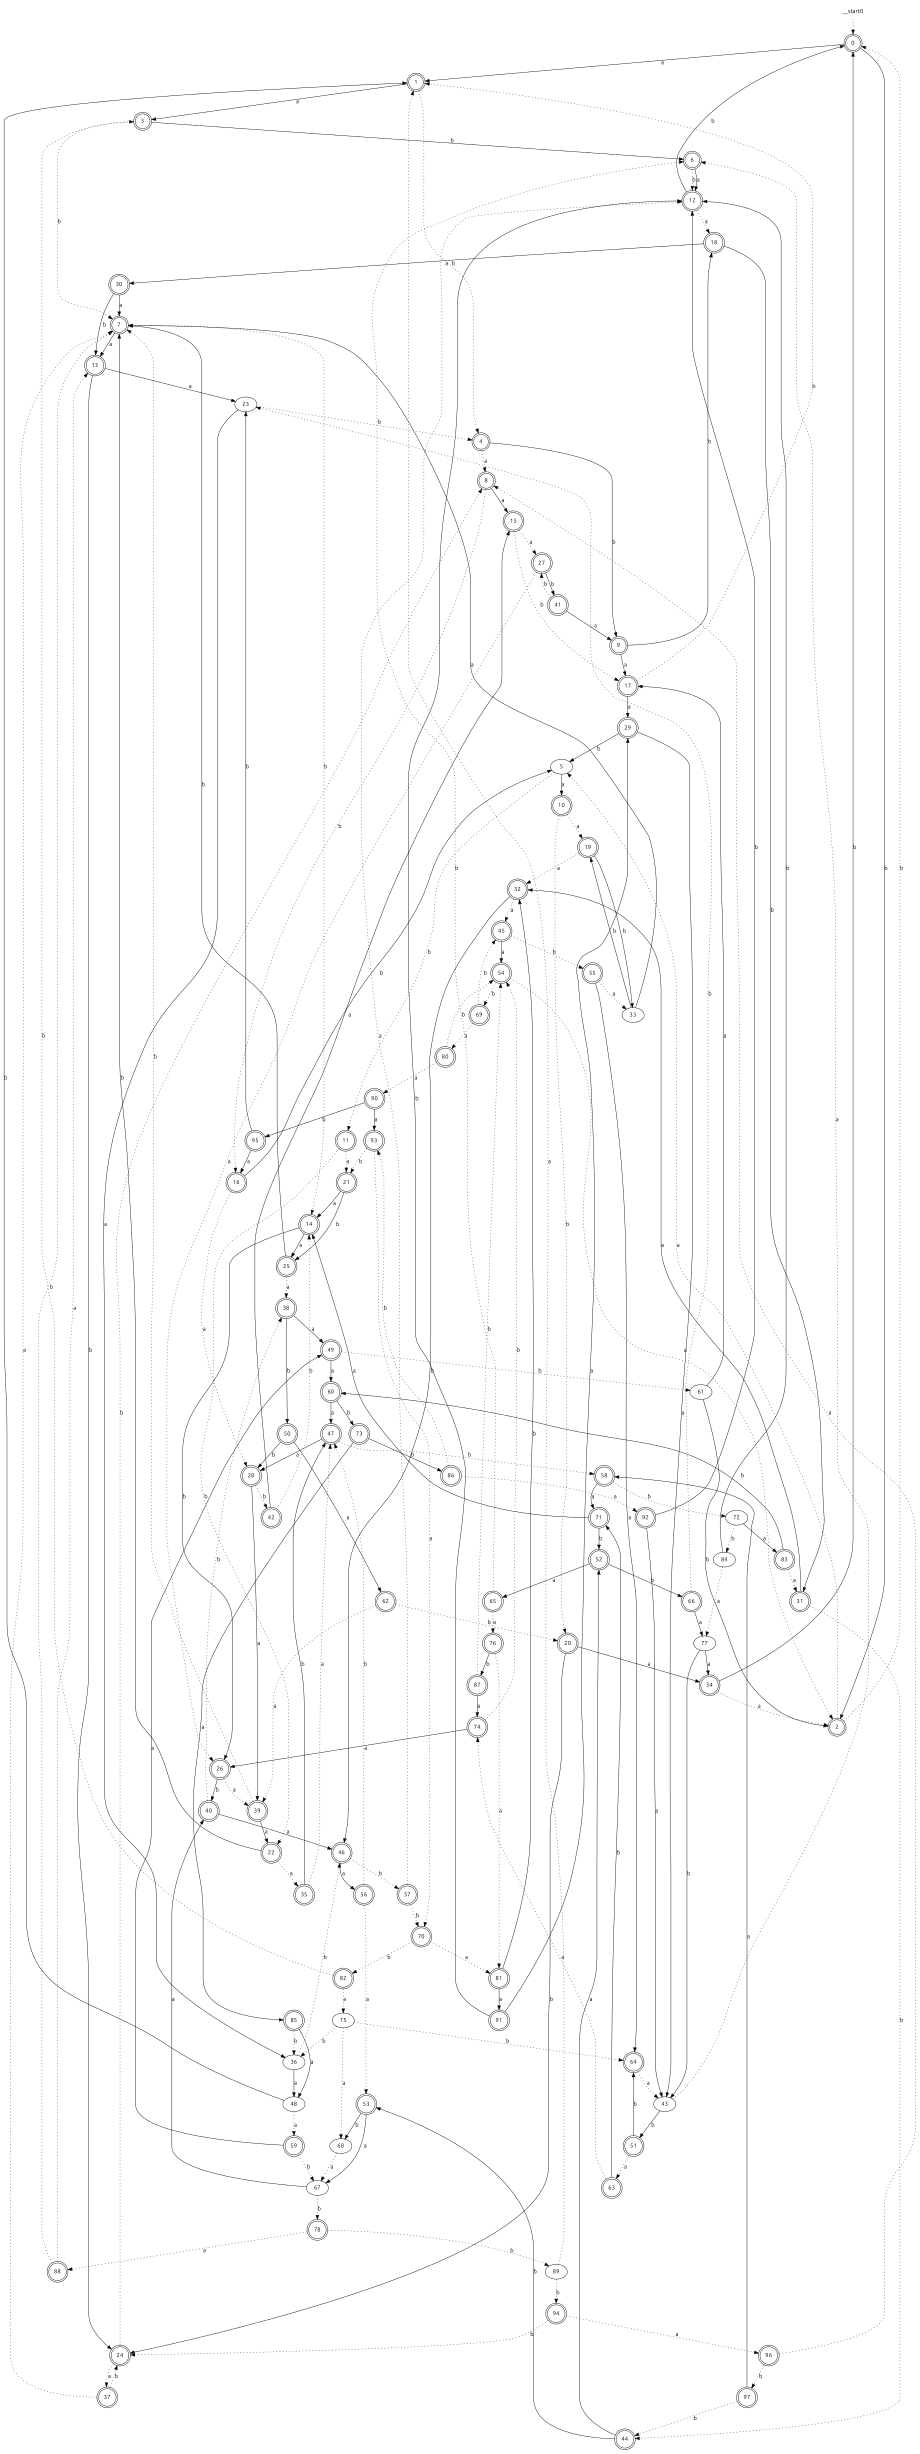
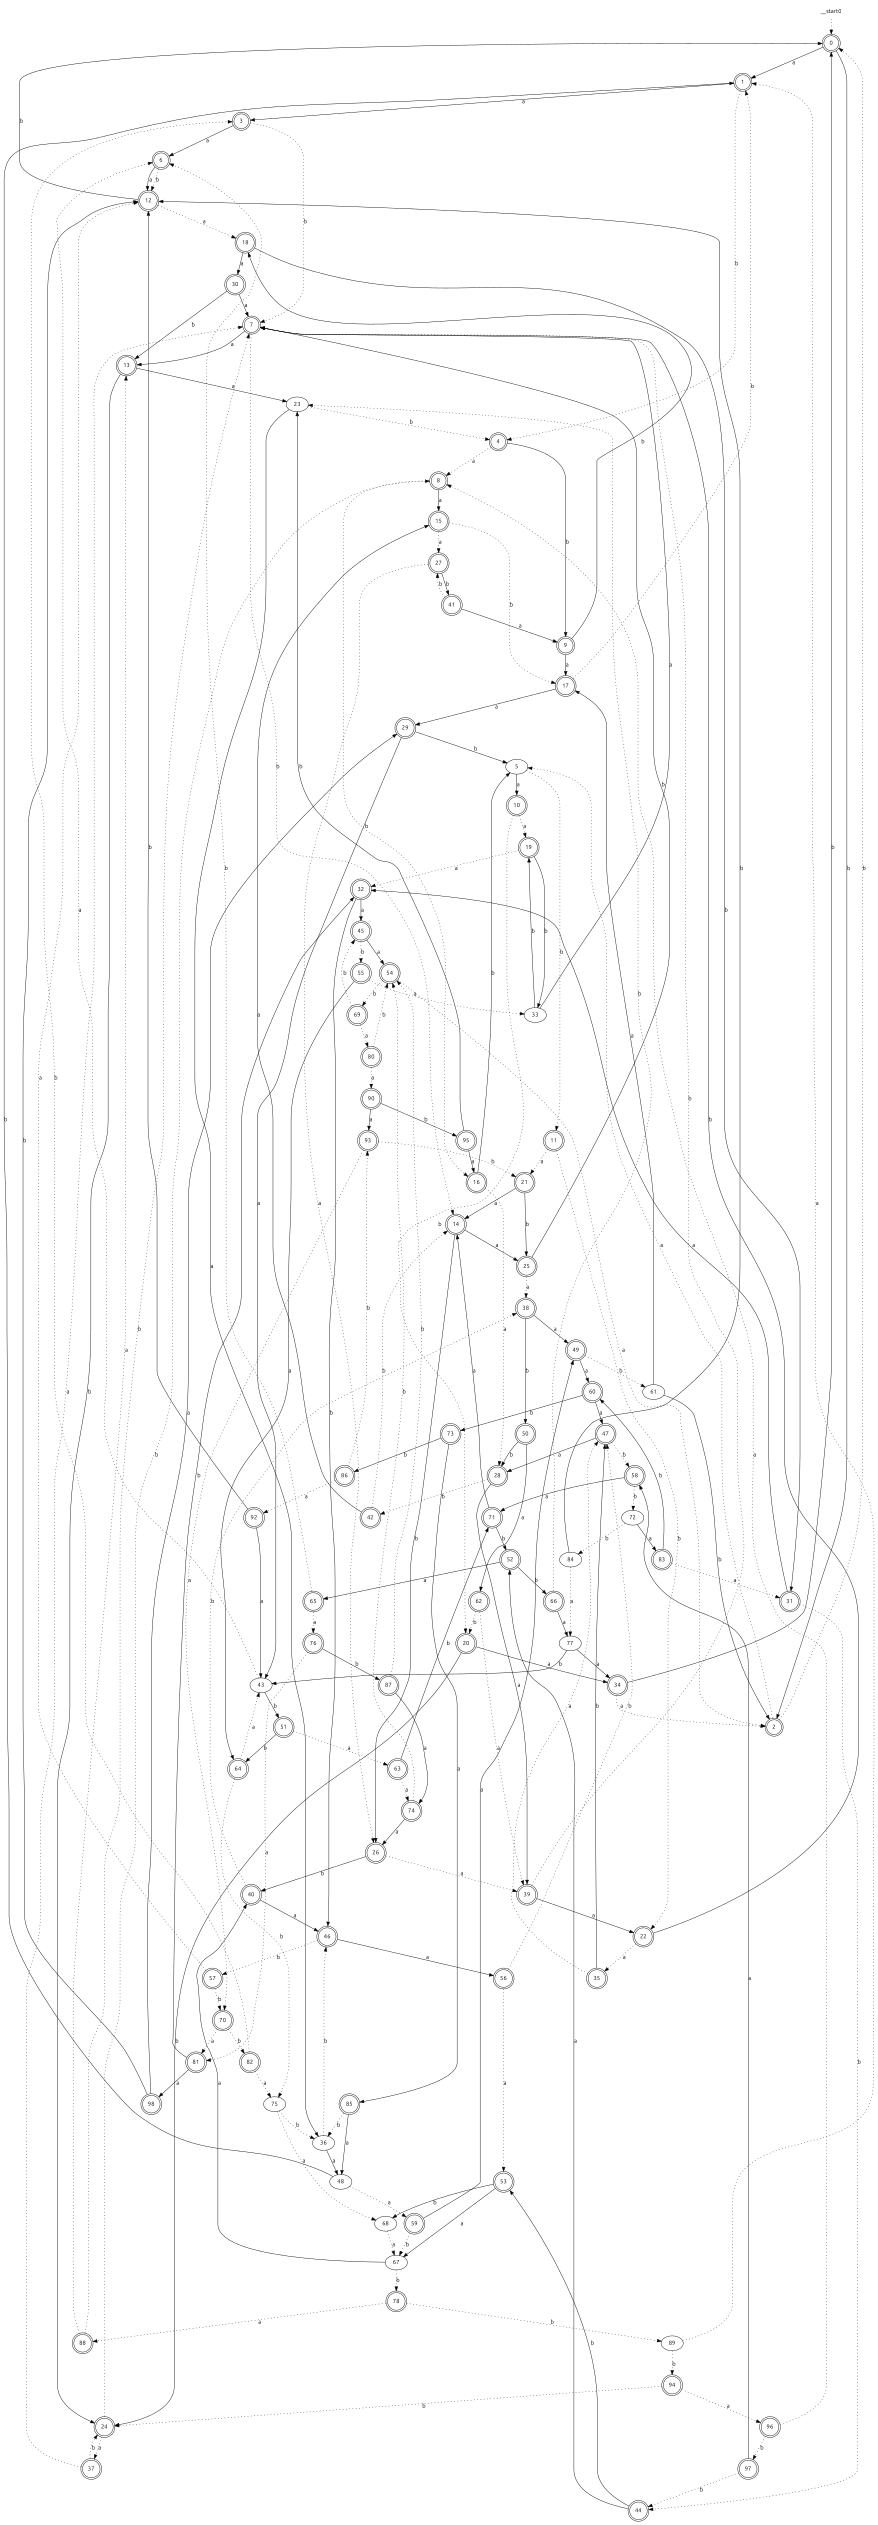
(452, 141) -> (208, 141)
(510, 908) -> (361, 908)
(499, 2020) -> (151, 2104)
(487, 2041) -> (260, 1926)
